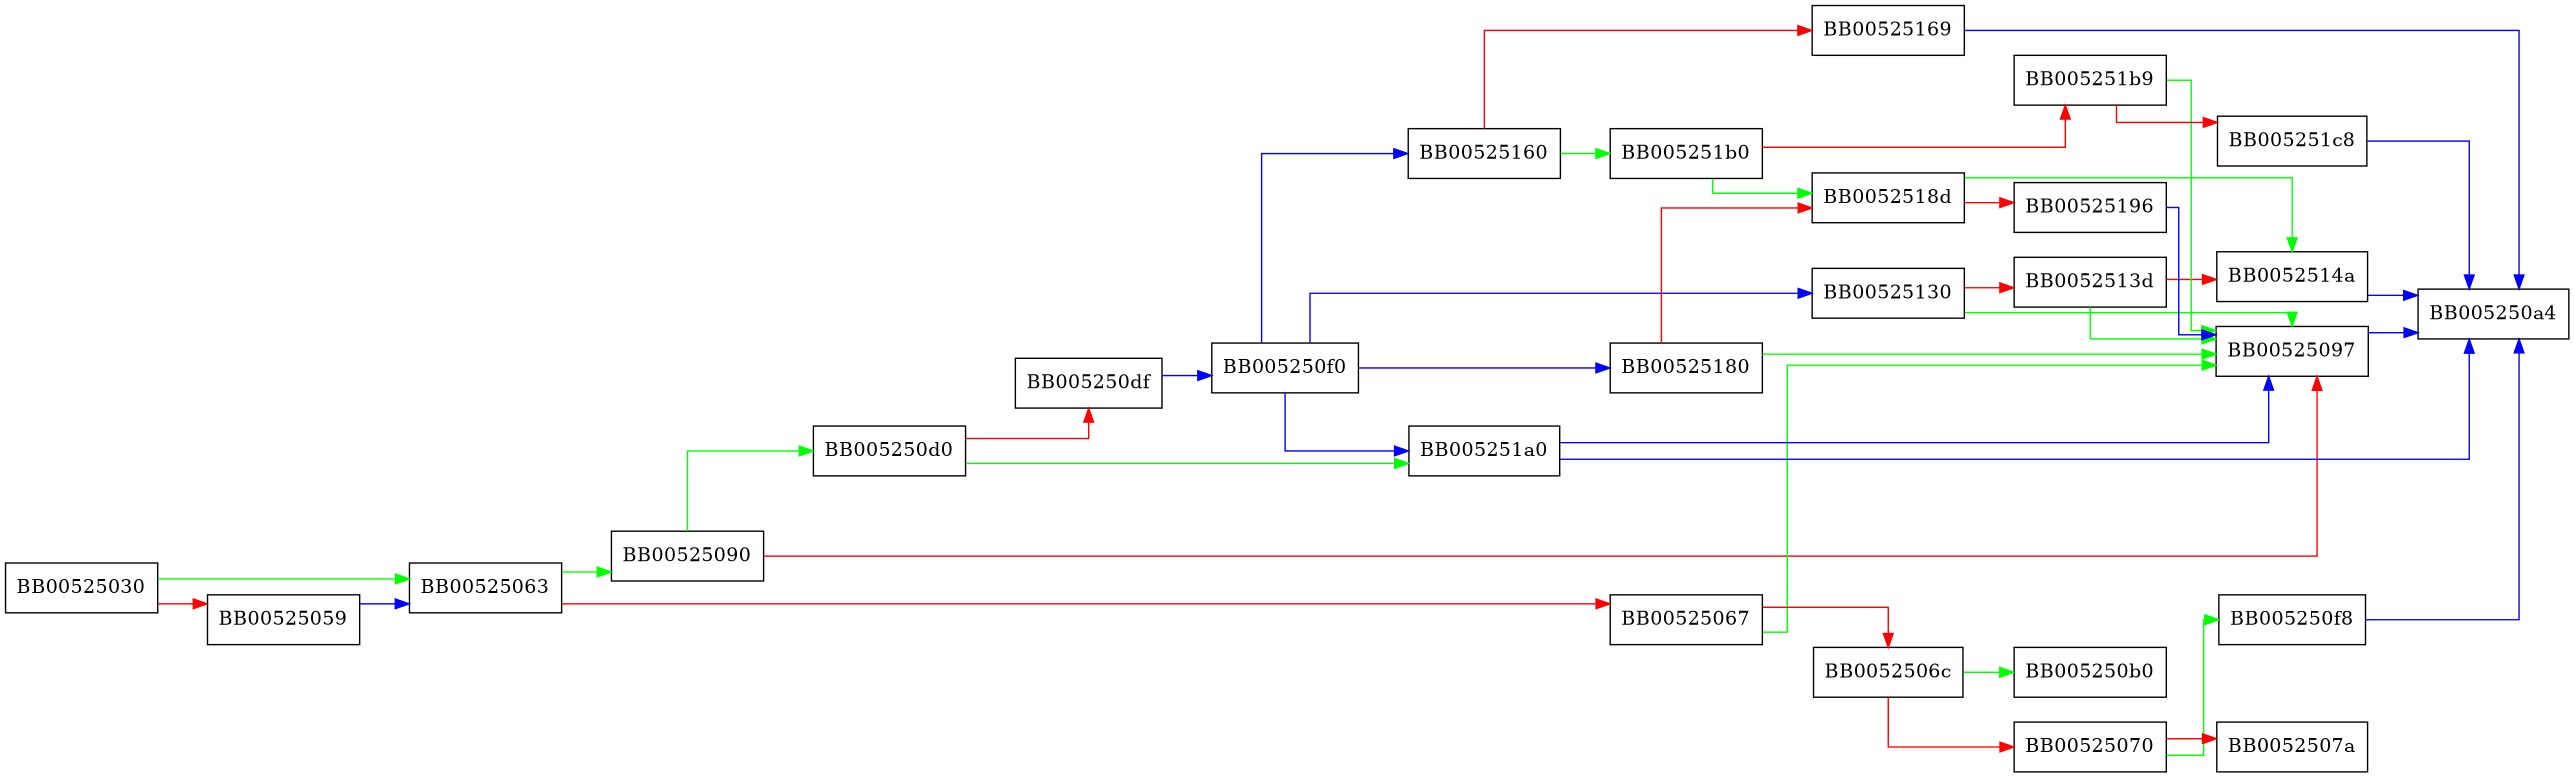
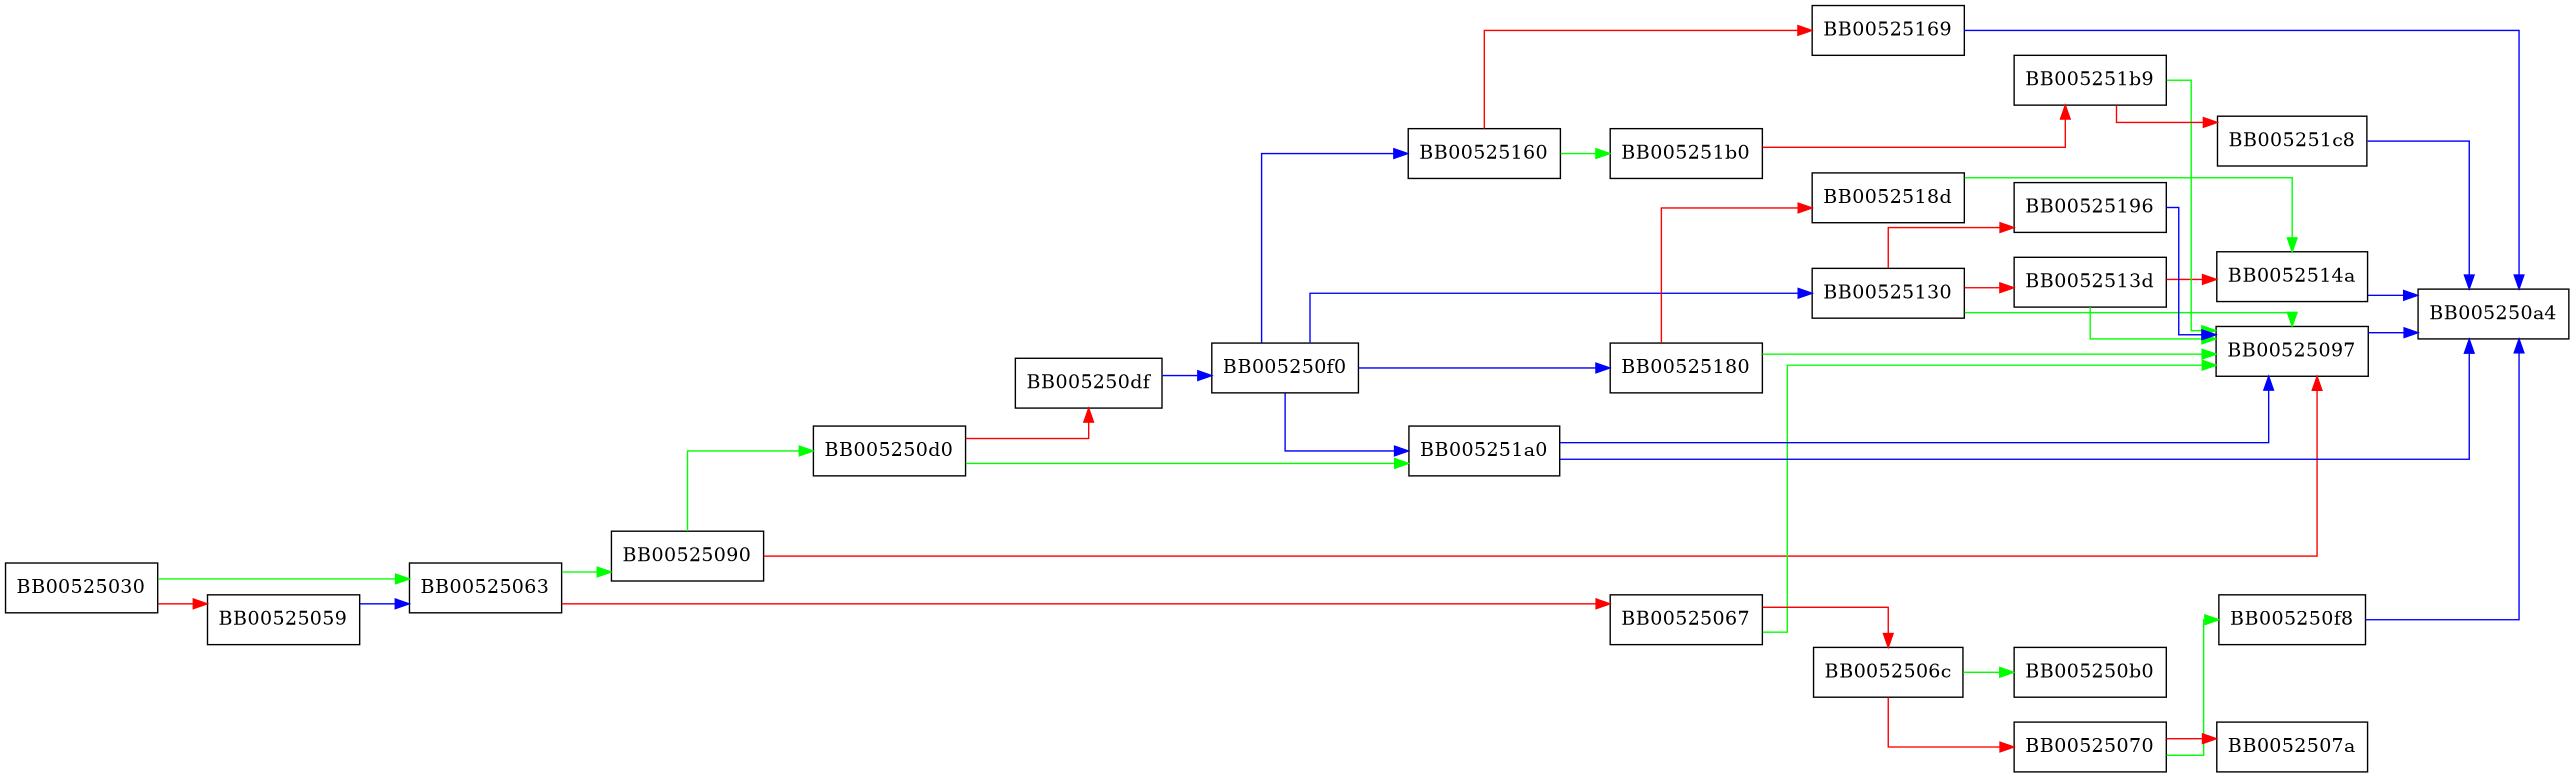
(1748, 193) -> none
(1982, 203) -> (1924, 228)
